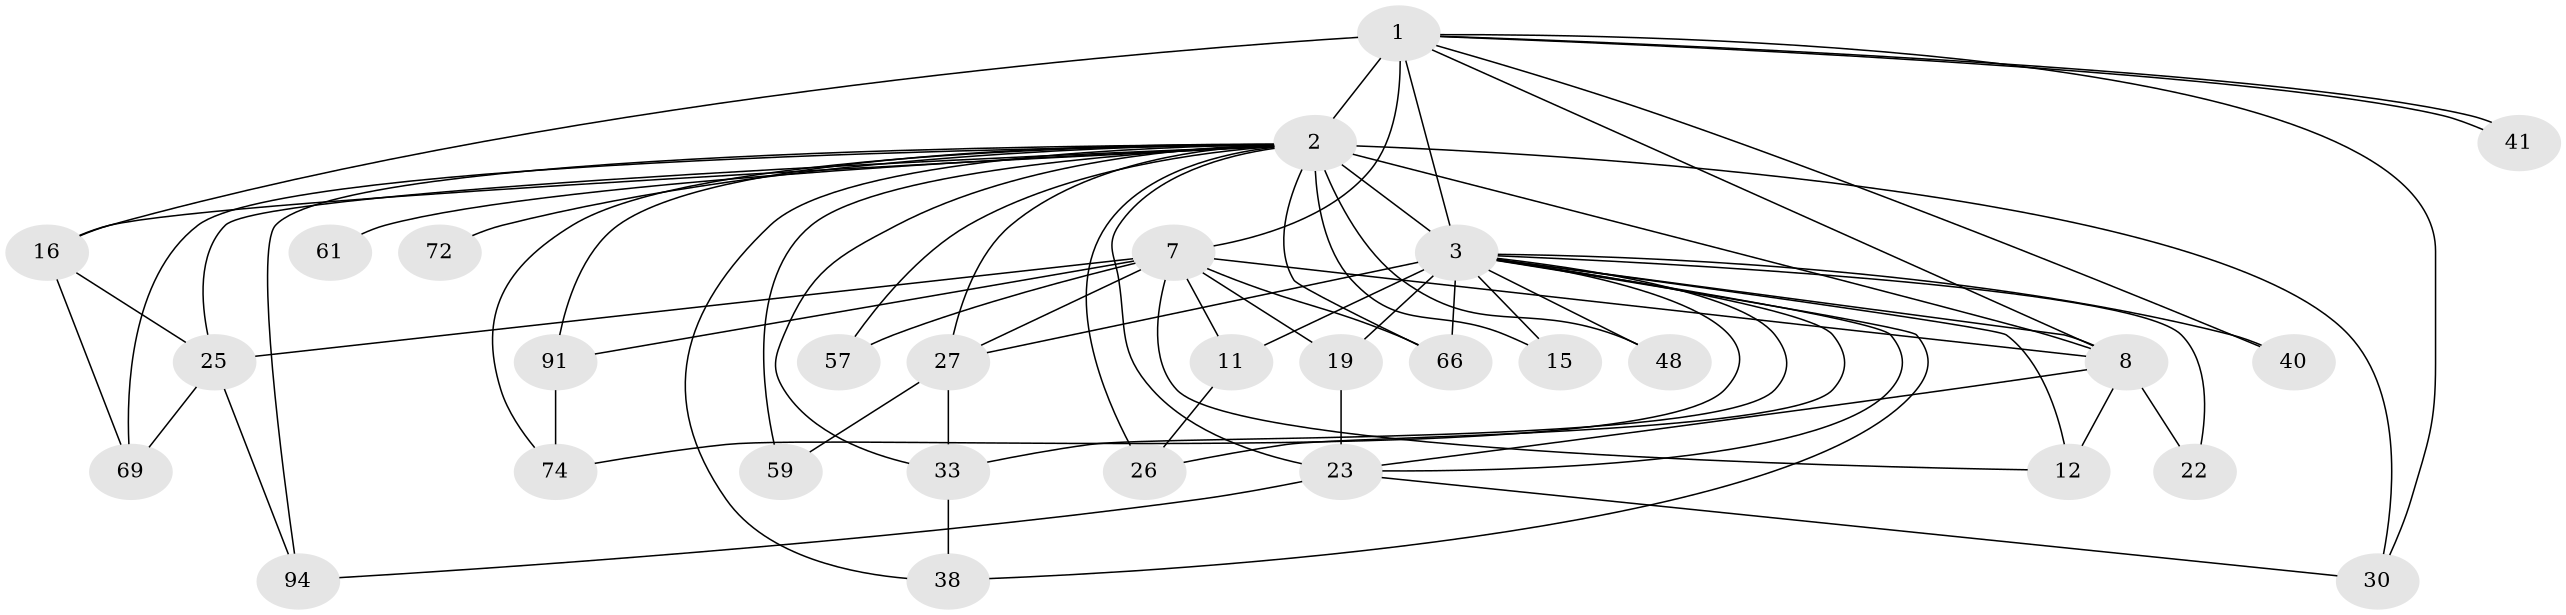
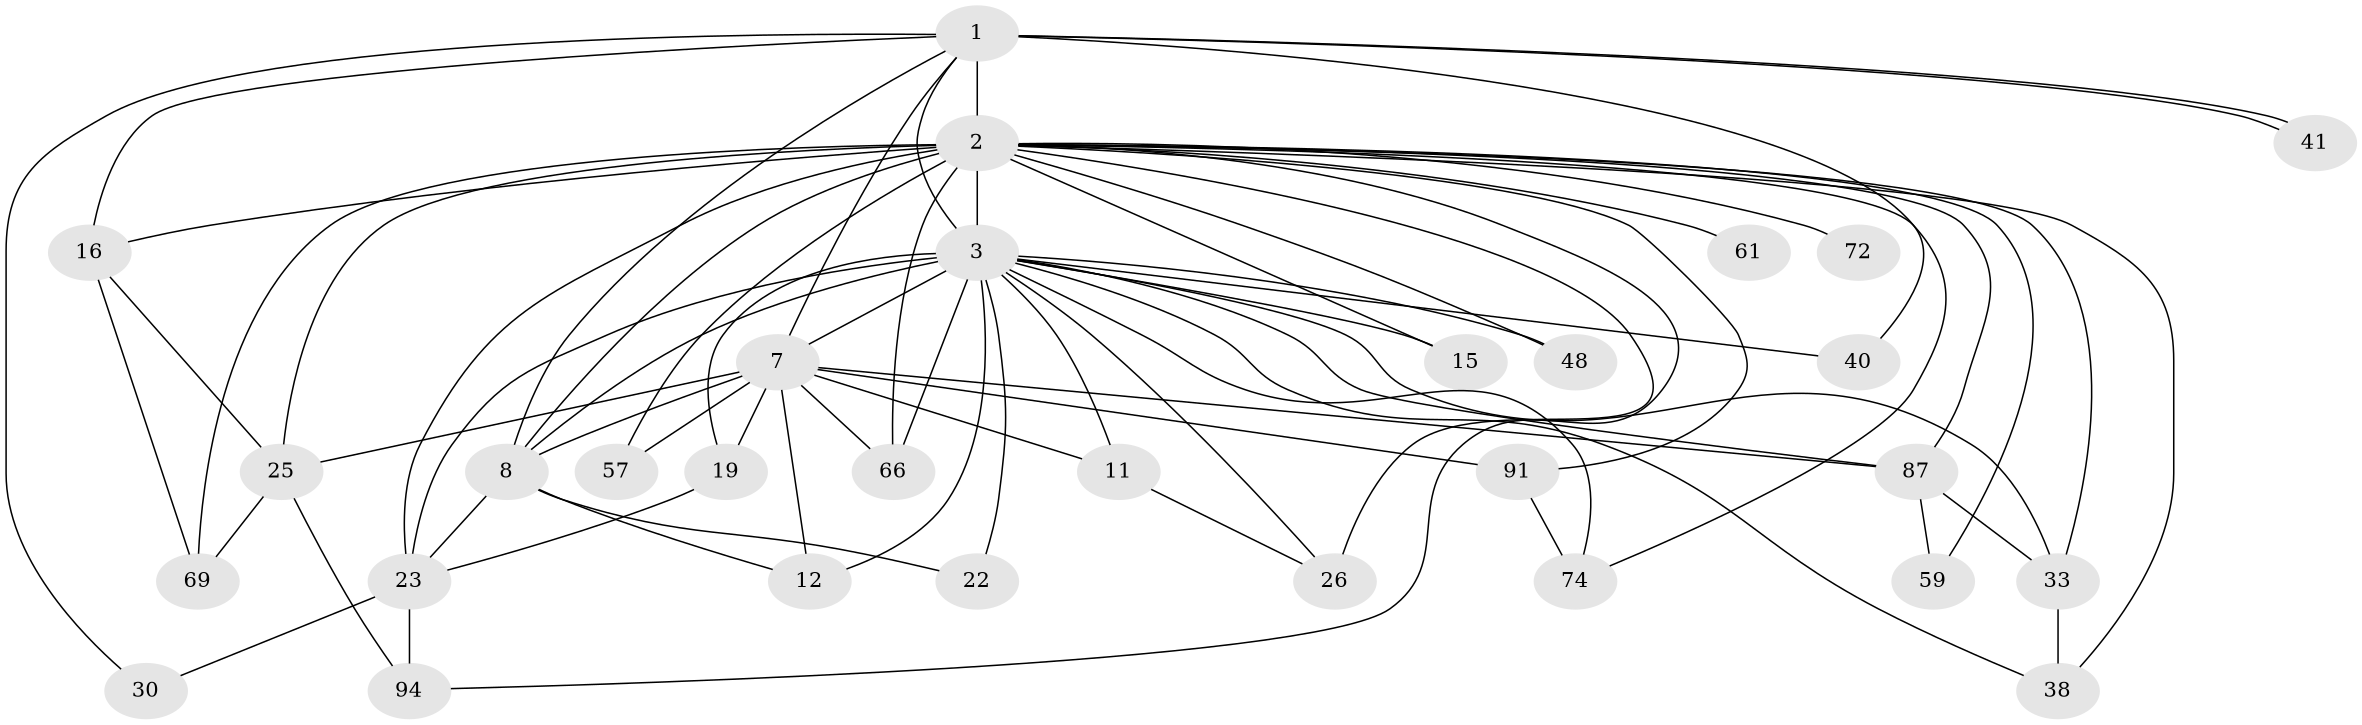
(1979, 205) -> none
none -> (877, 308)
(948, 362) -> (1916, 472)
